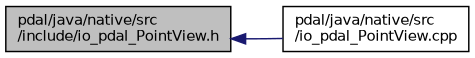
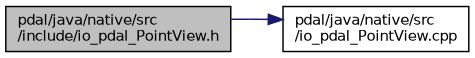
(264, 39) -> (250, 19)
